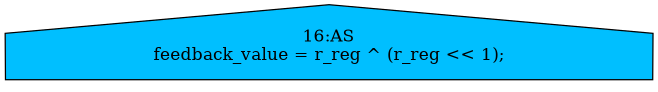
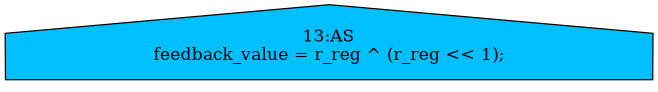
(329, 46) -> (329, 46)
